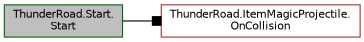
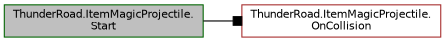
(63, 21) -> (104, 21)
